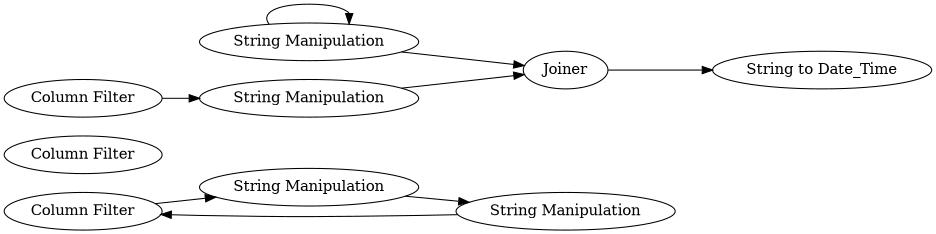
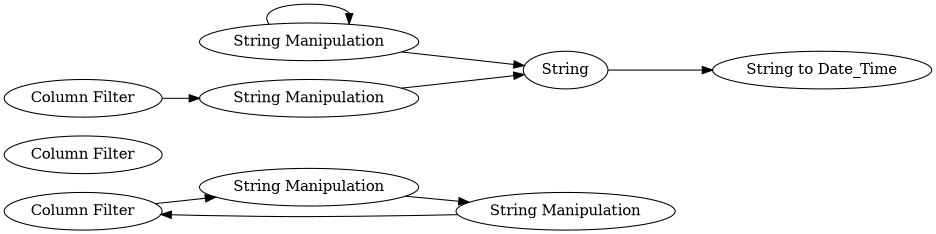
(566, 70) -> (566, 70)
